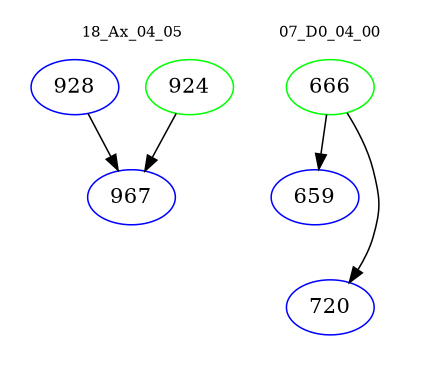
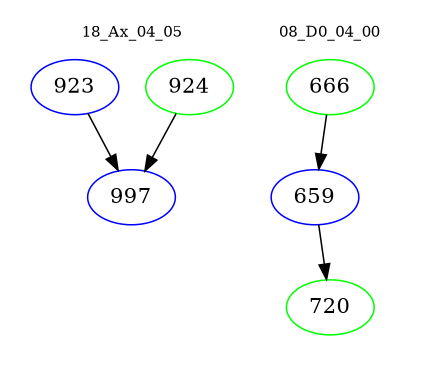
(330, 33) -> (330, 33)
(75, 87) -> (75, 87)
(378, 190) -> (322, 244)
(132, 197) -> (132, 197)
(330, 307) -> (330, 307)
